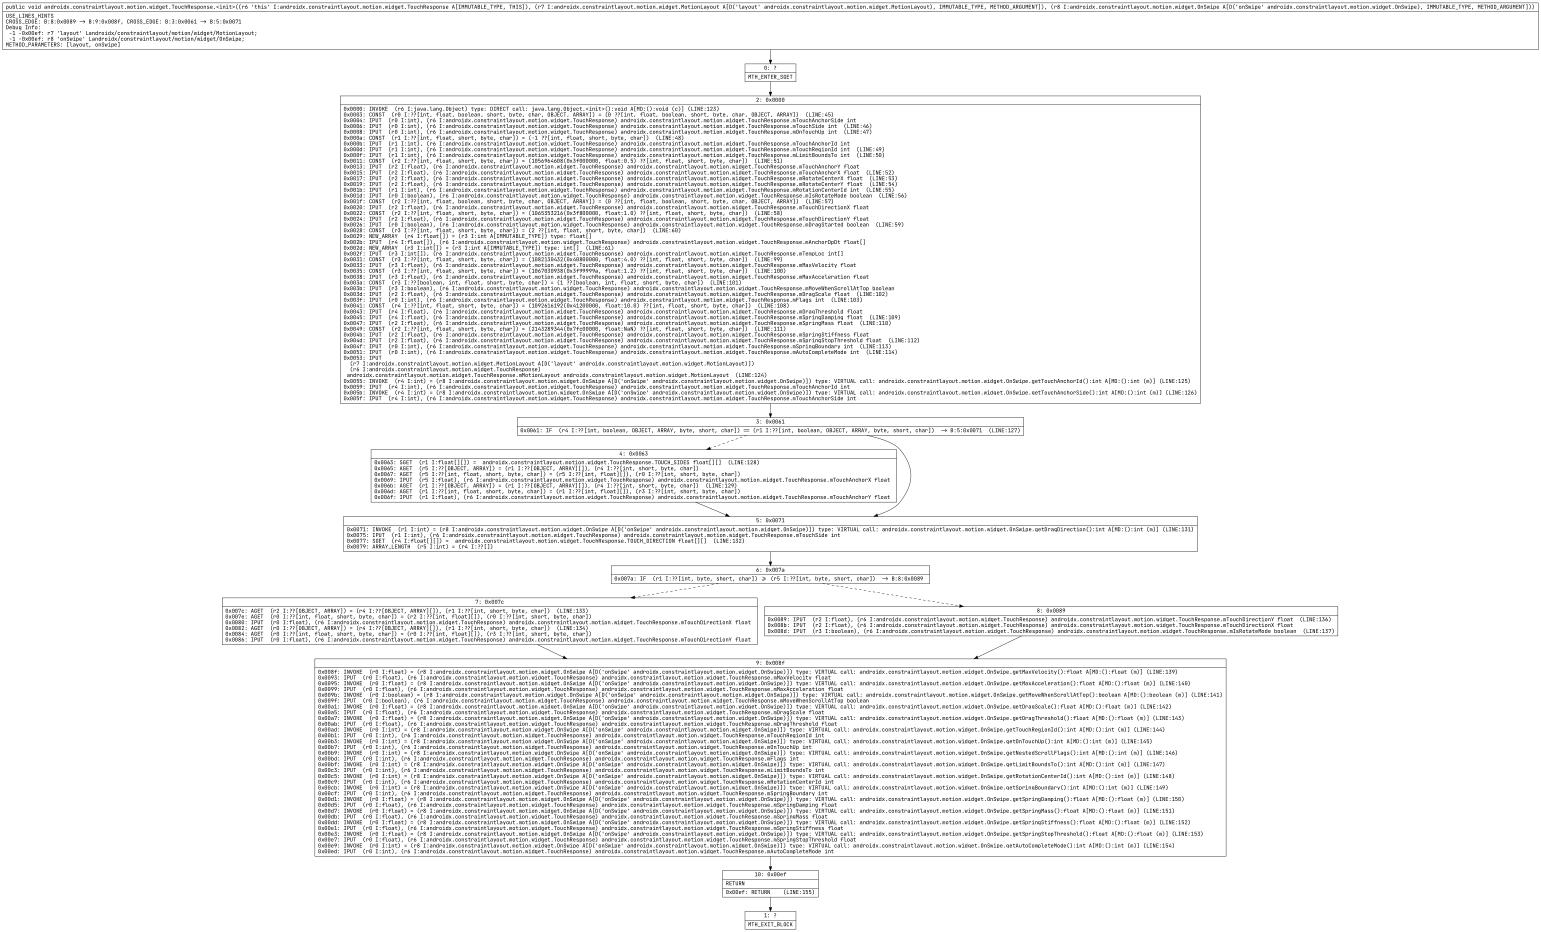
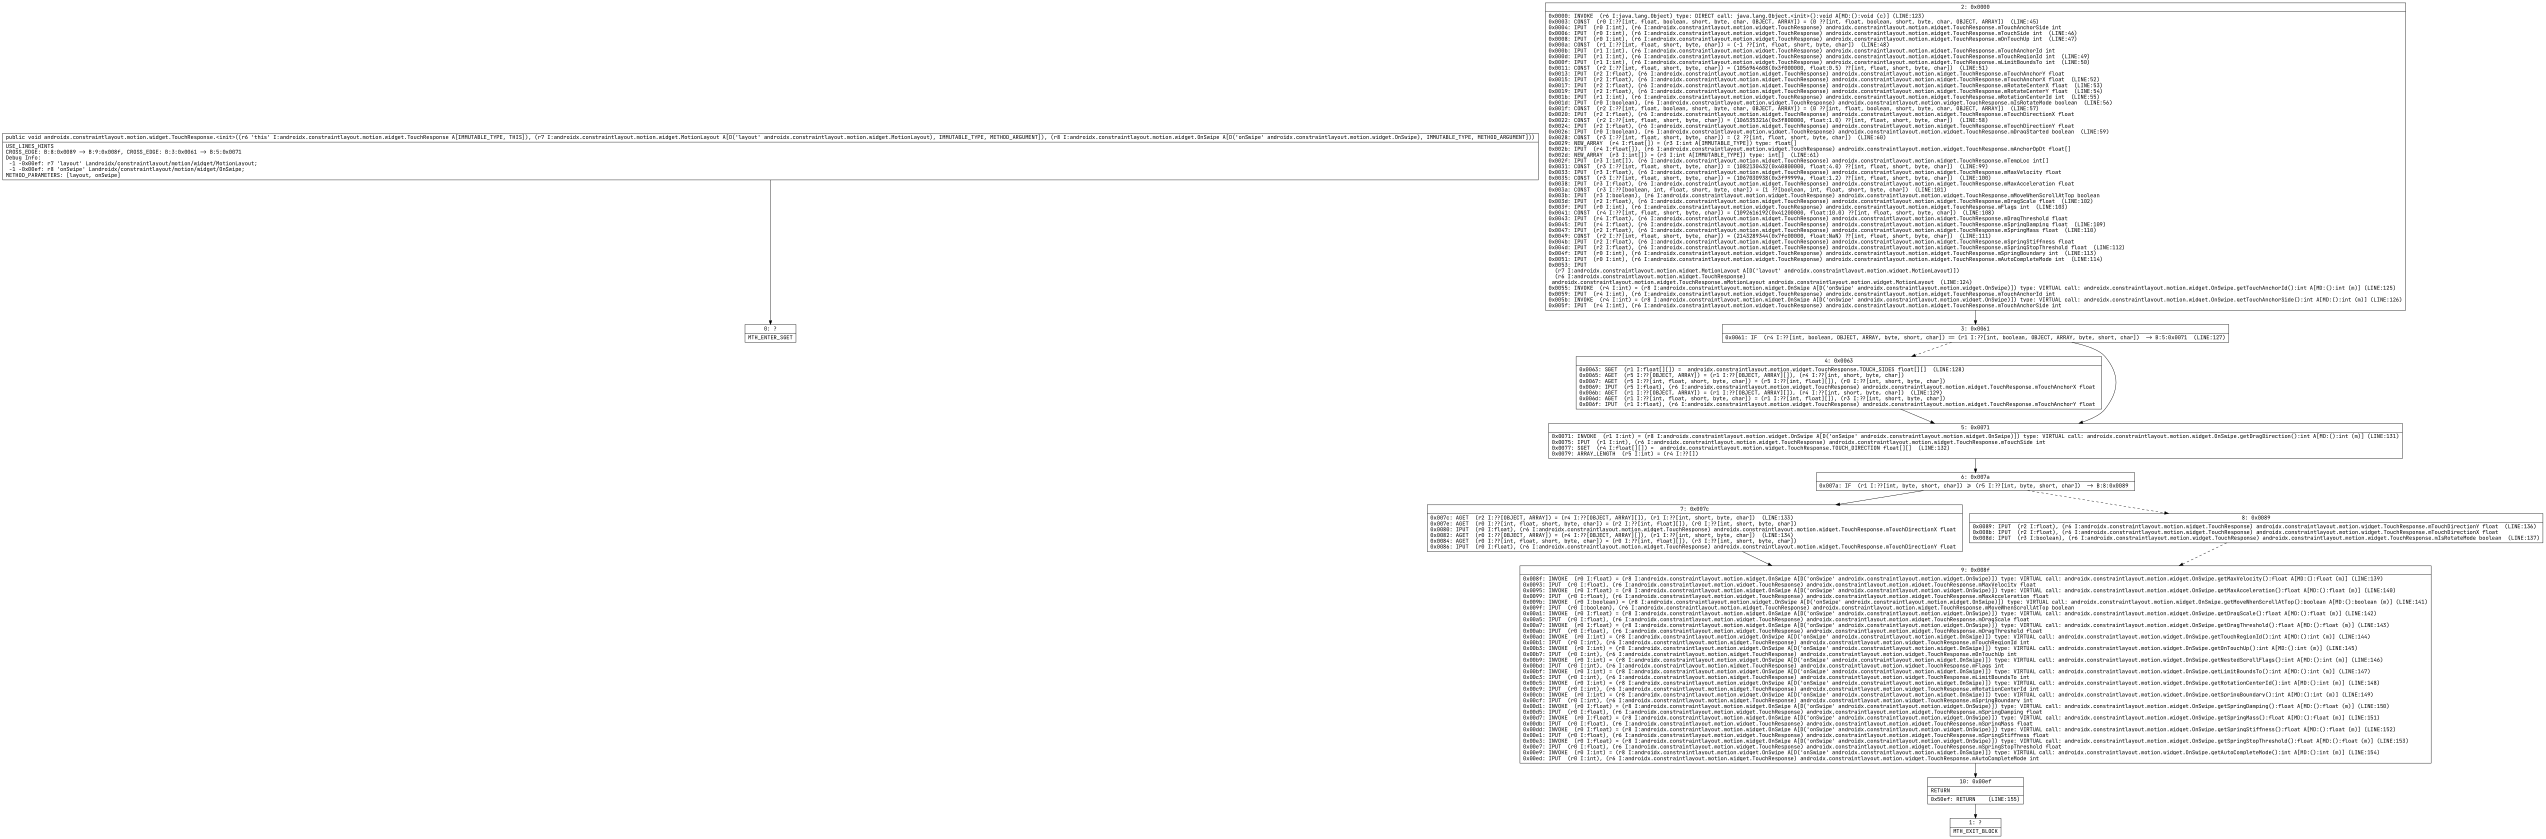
(770, 87) -> none
(677, 590) -> (1882, 497)
(1000, 647) -> (2205, 554)
(770, 892) -> (1976, 799)
